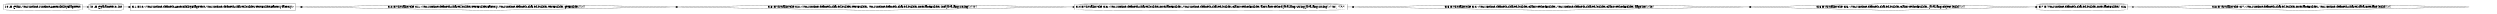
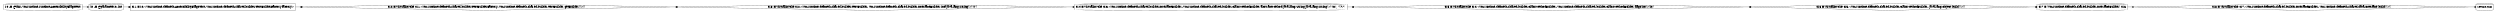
none -> (2485, 7)
